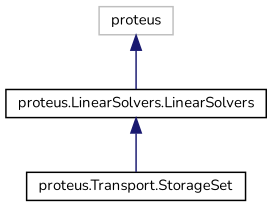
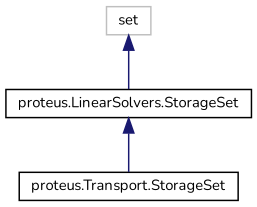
(136, 21) -> (129, 21)
(136, 104) -> (129, 104)
